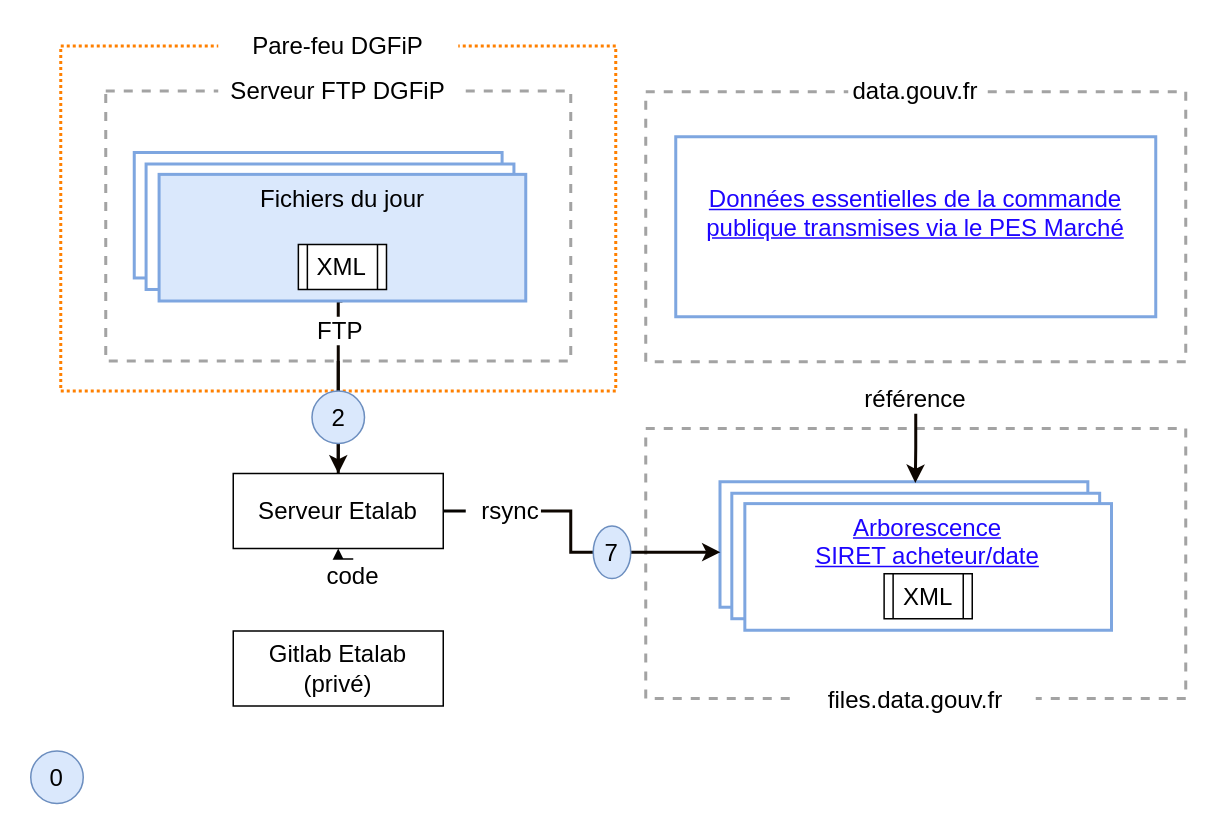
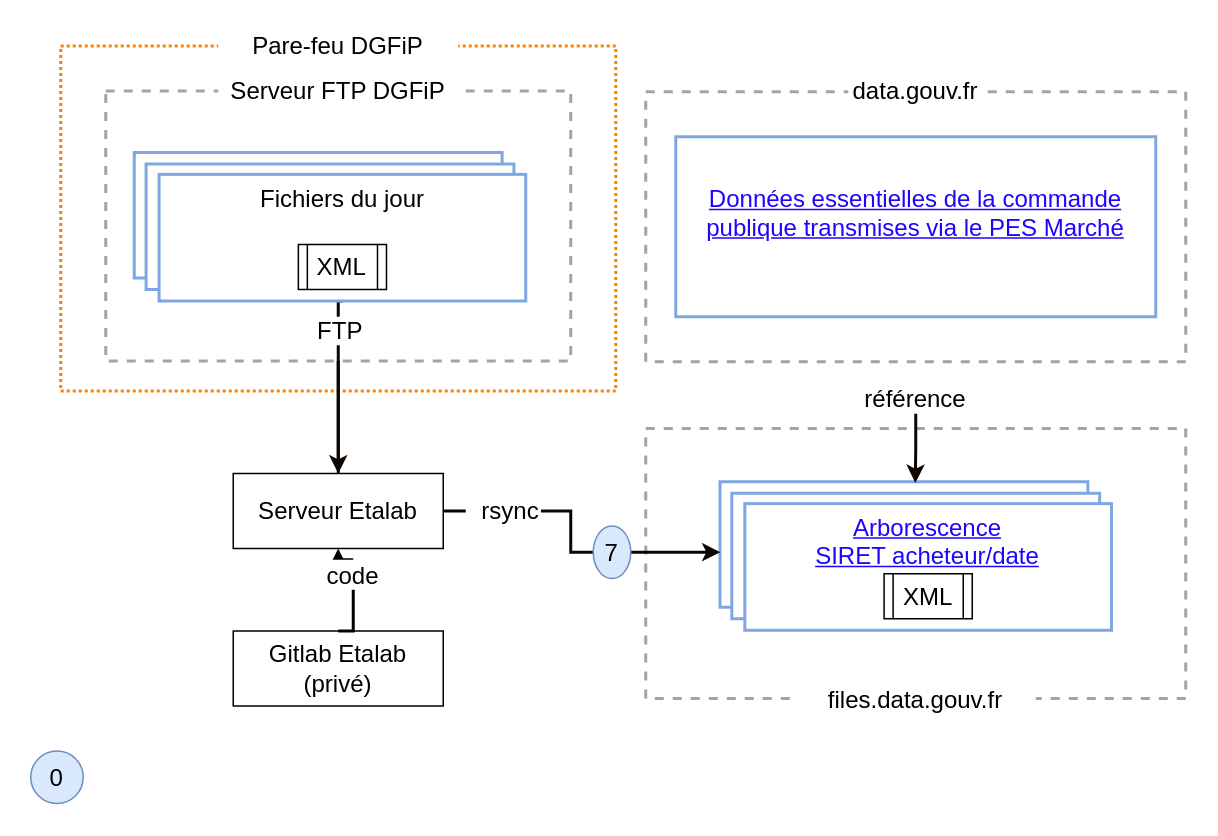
(342, 237) -> (342, 237)
(338, 417) -> none
none -> (353, 618)
